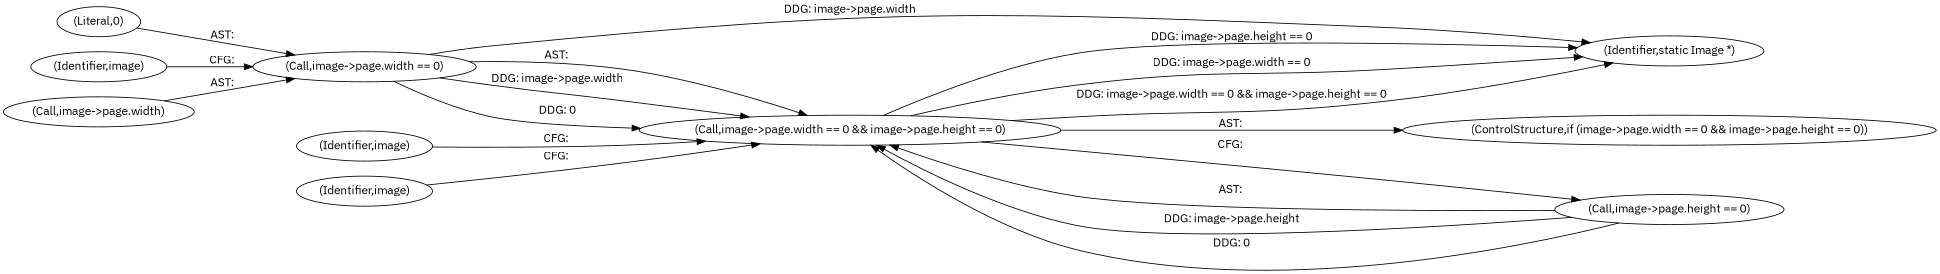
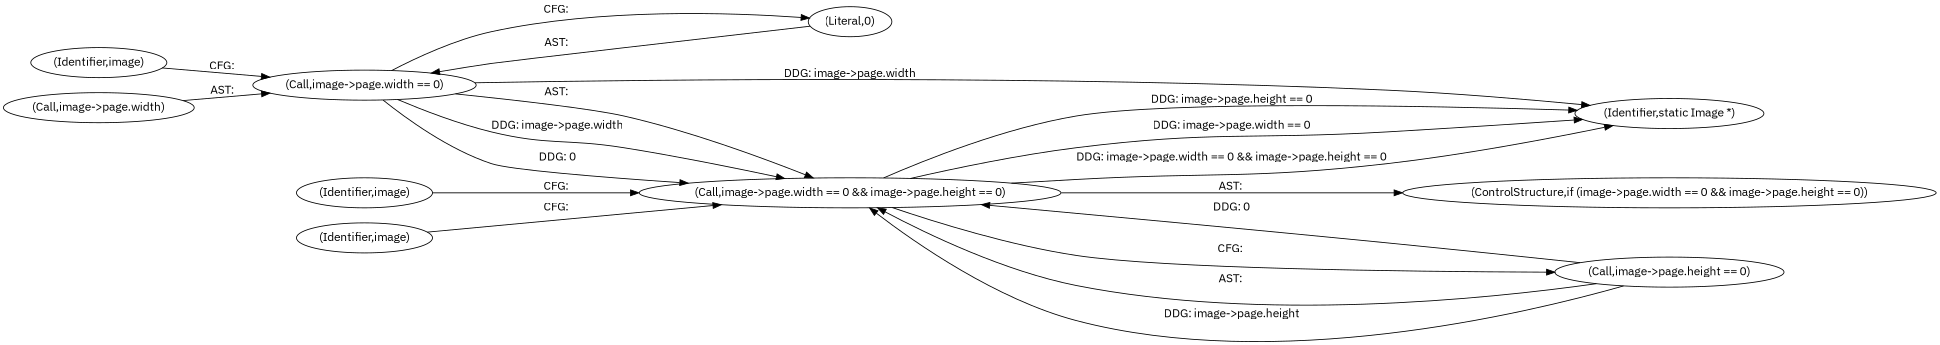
none -> (592, 18)
